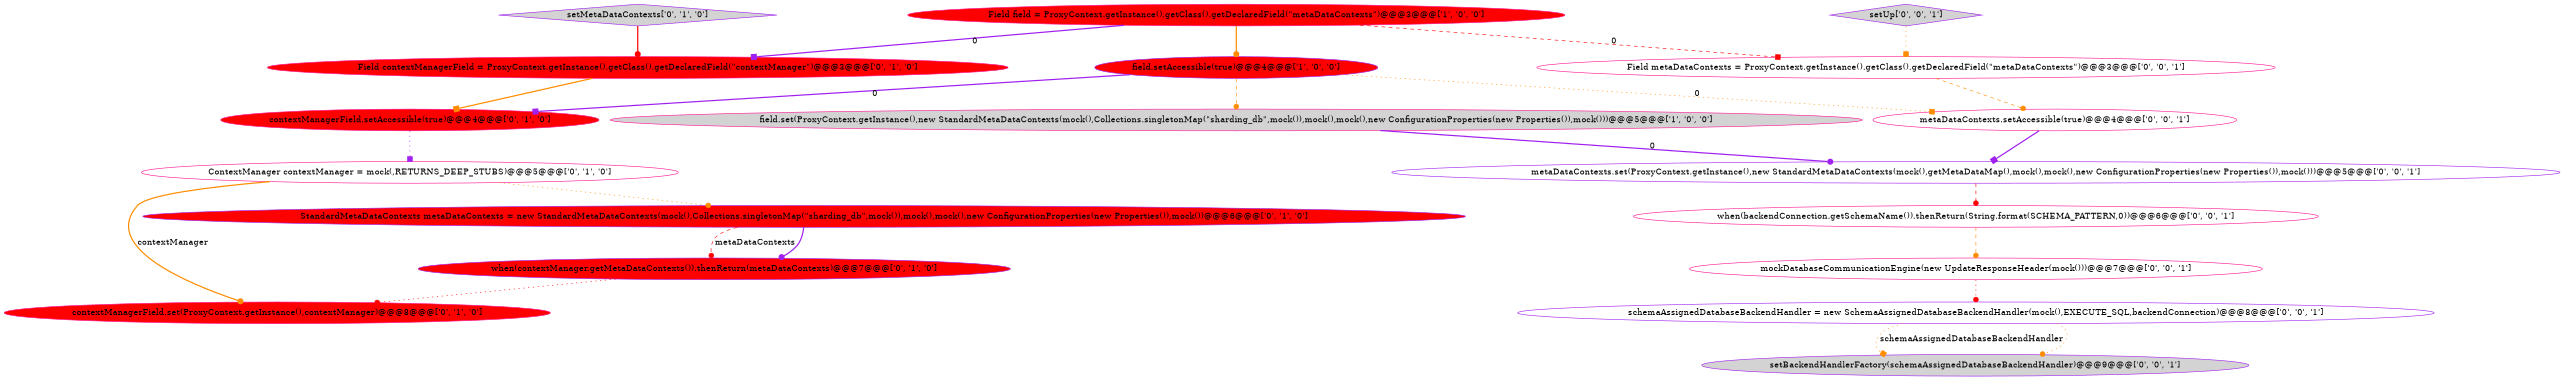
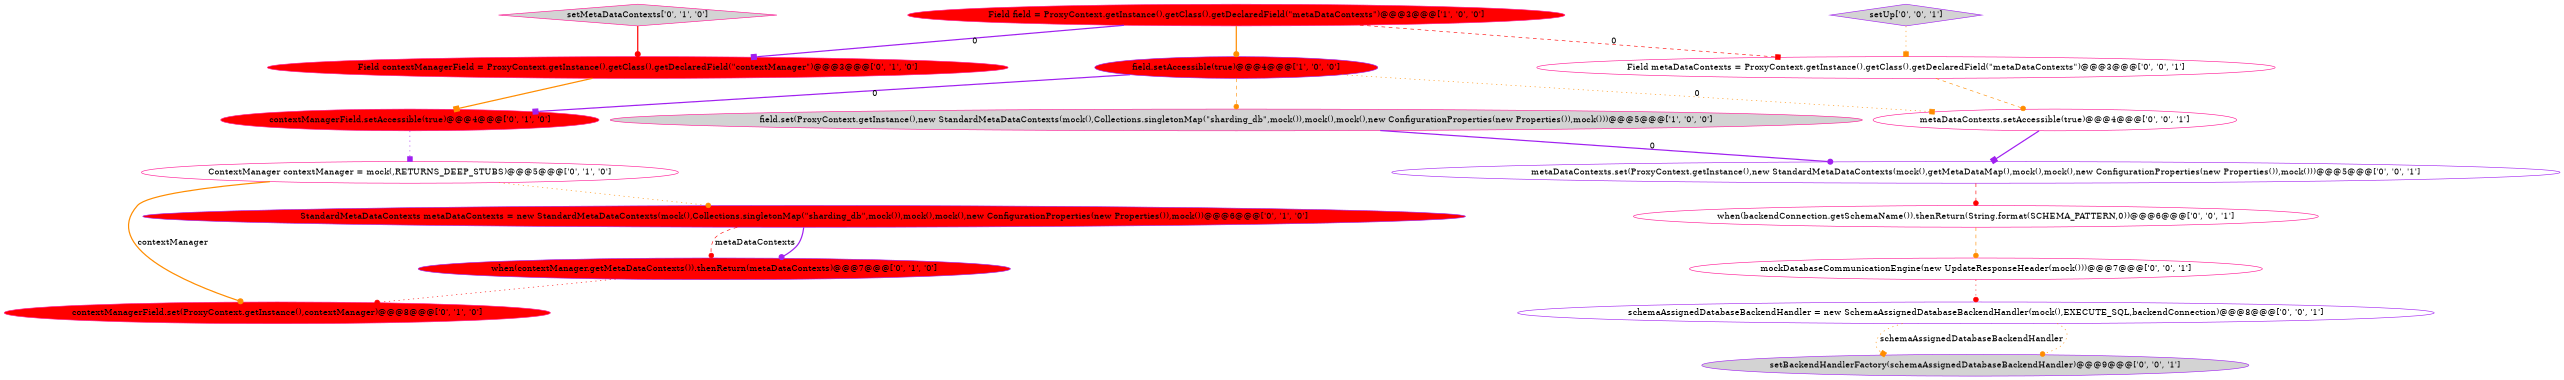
(638, 15) -> (638, 15)
